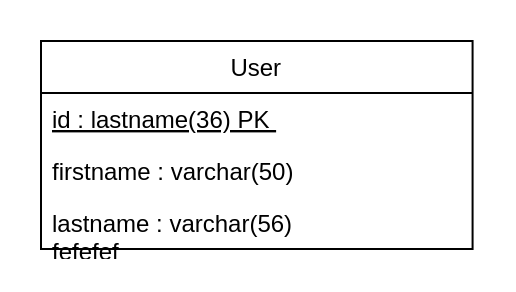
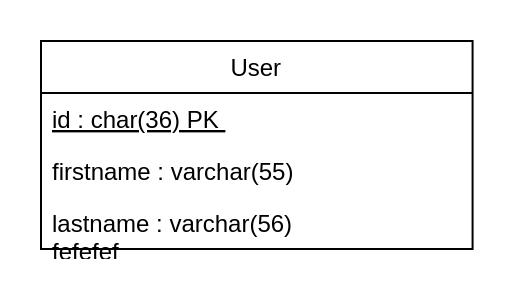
(168, 120) -> (144, 120)
(194, 172) -> (194, 172)
